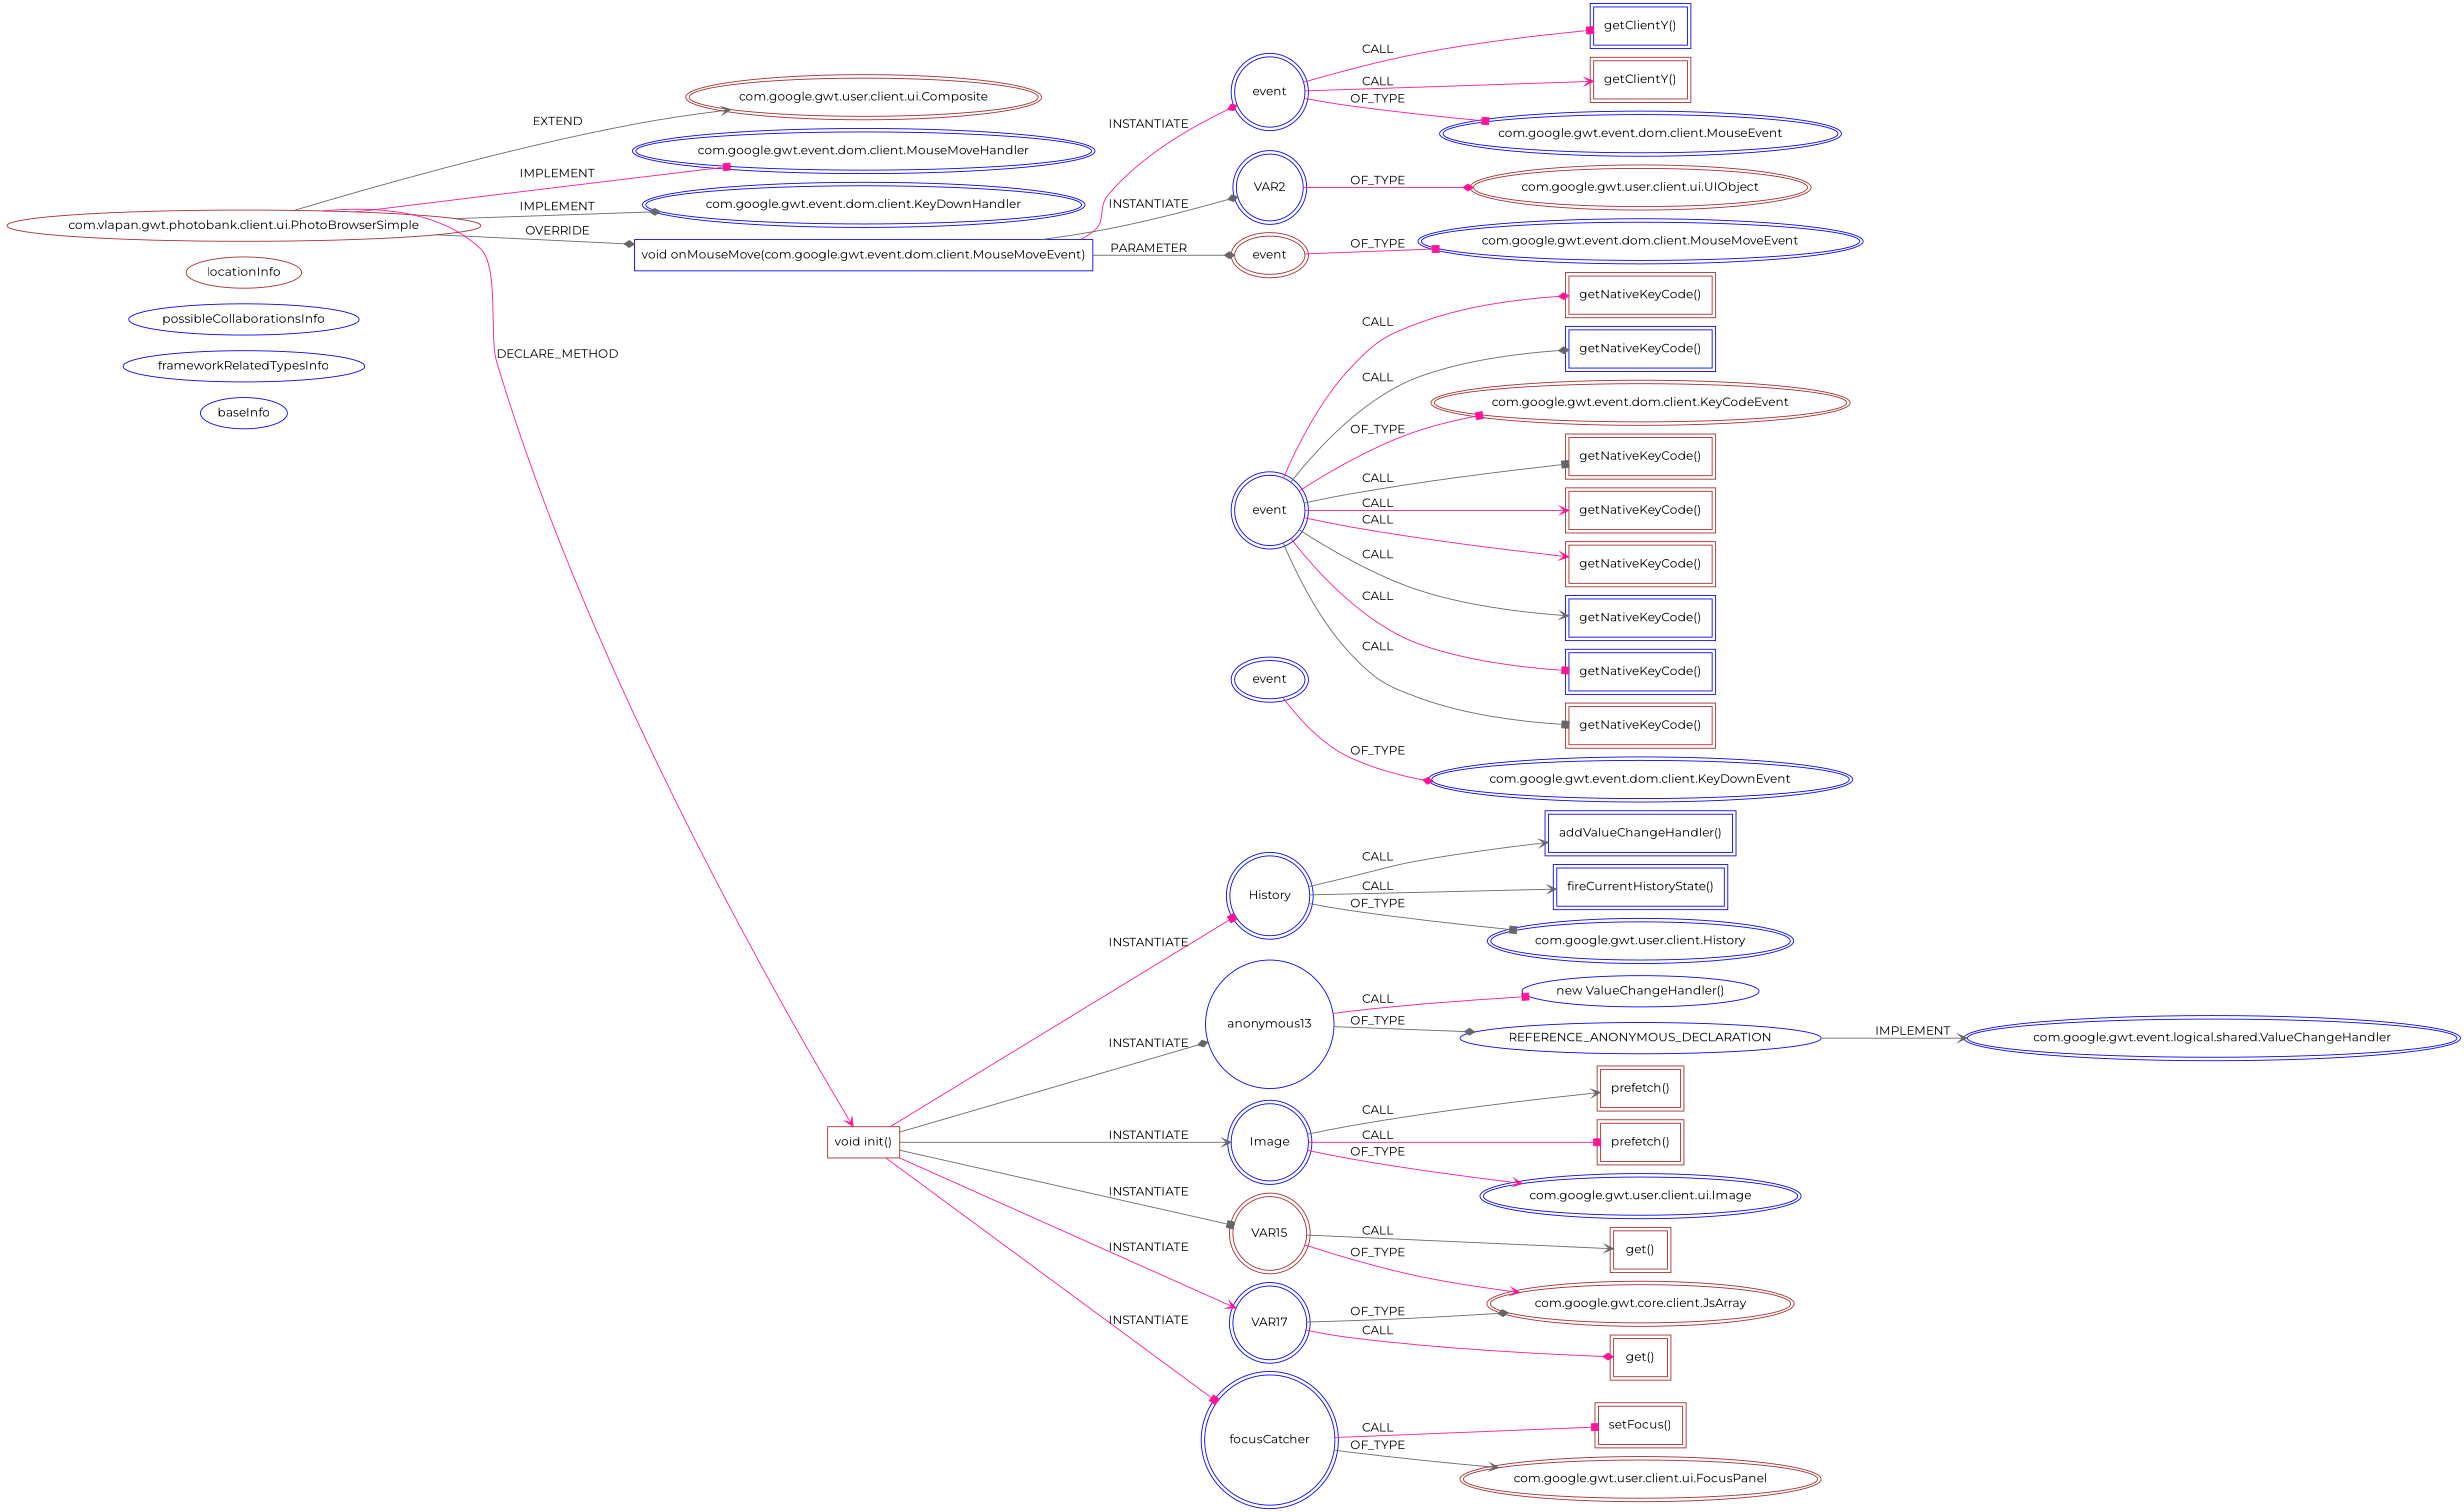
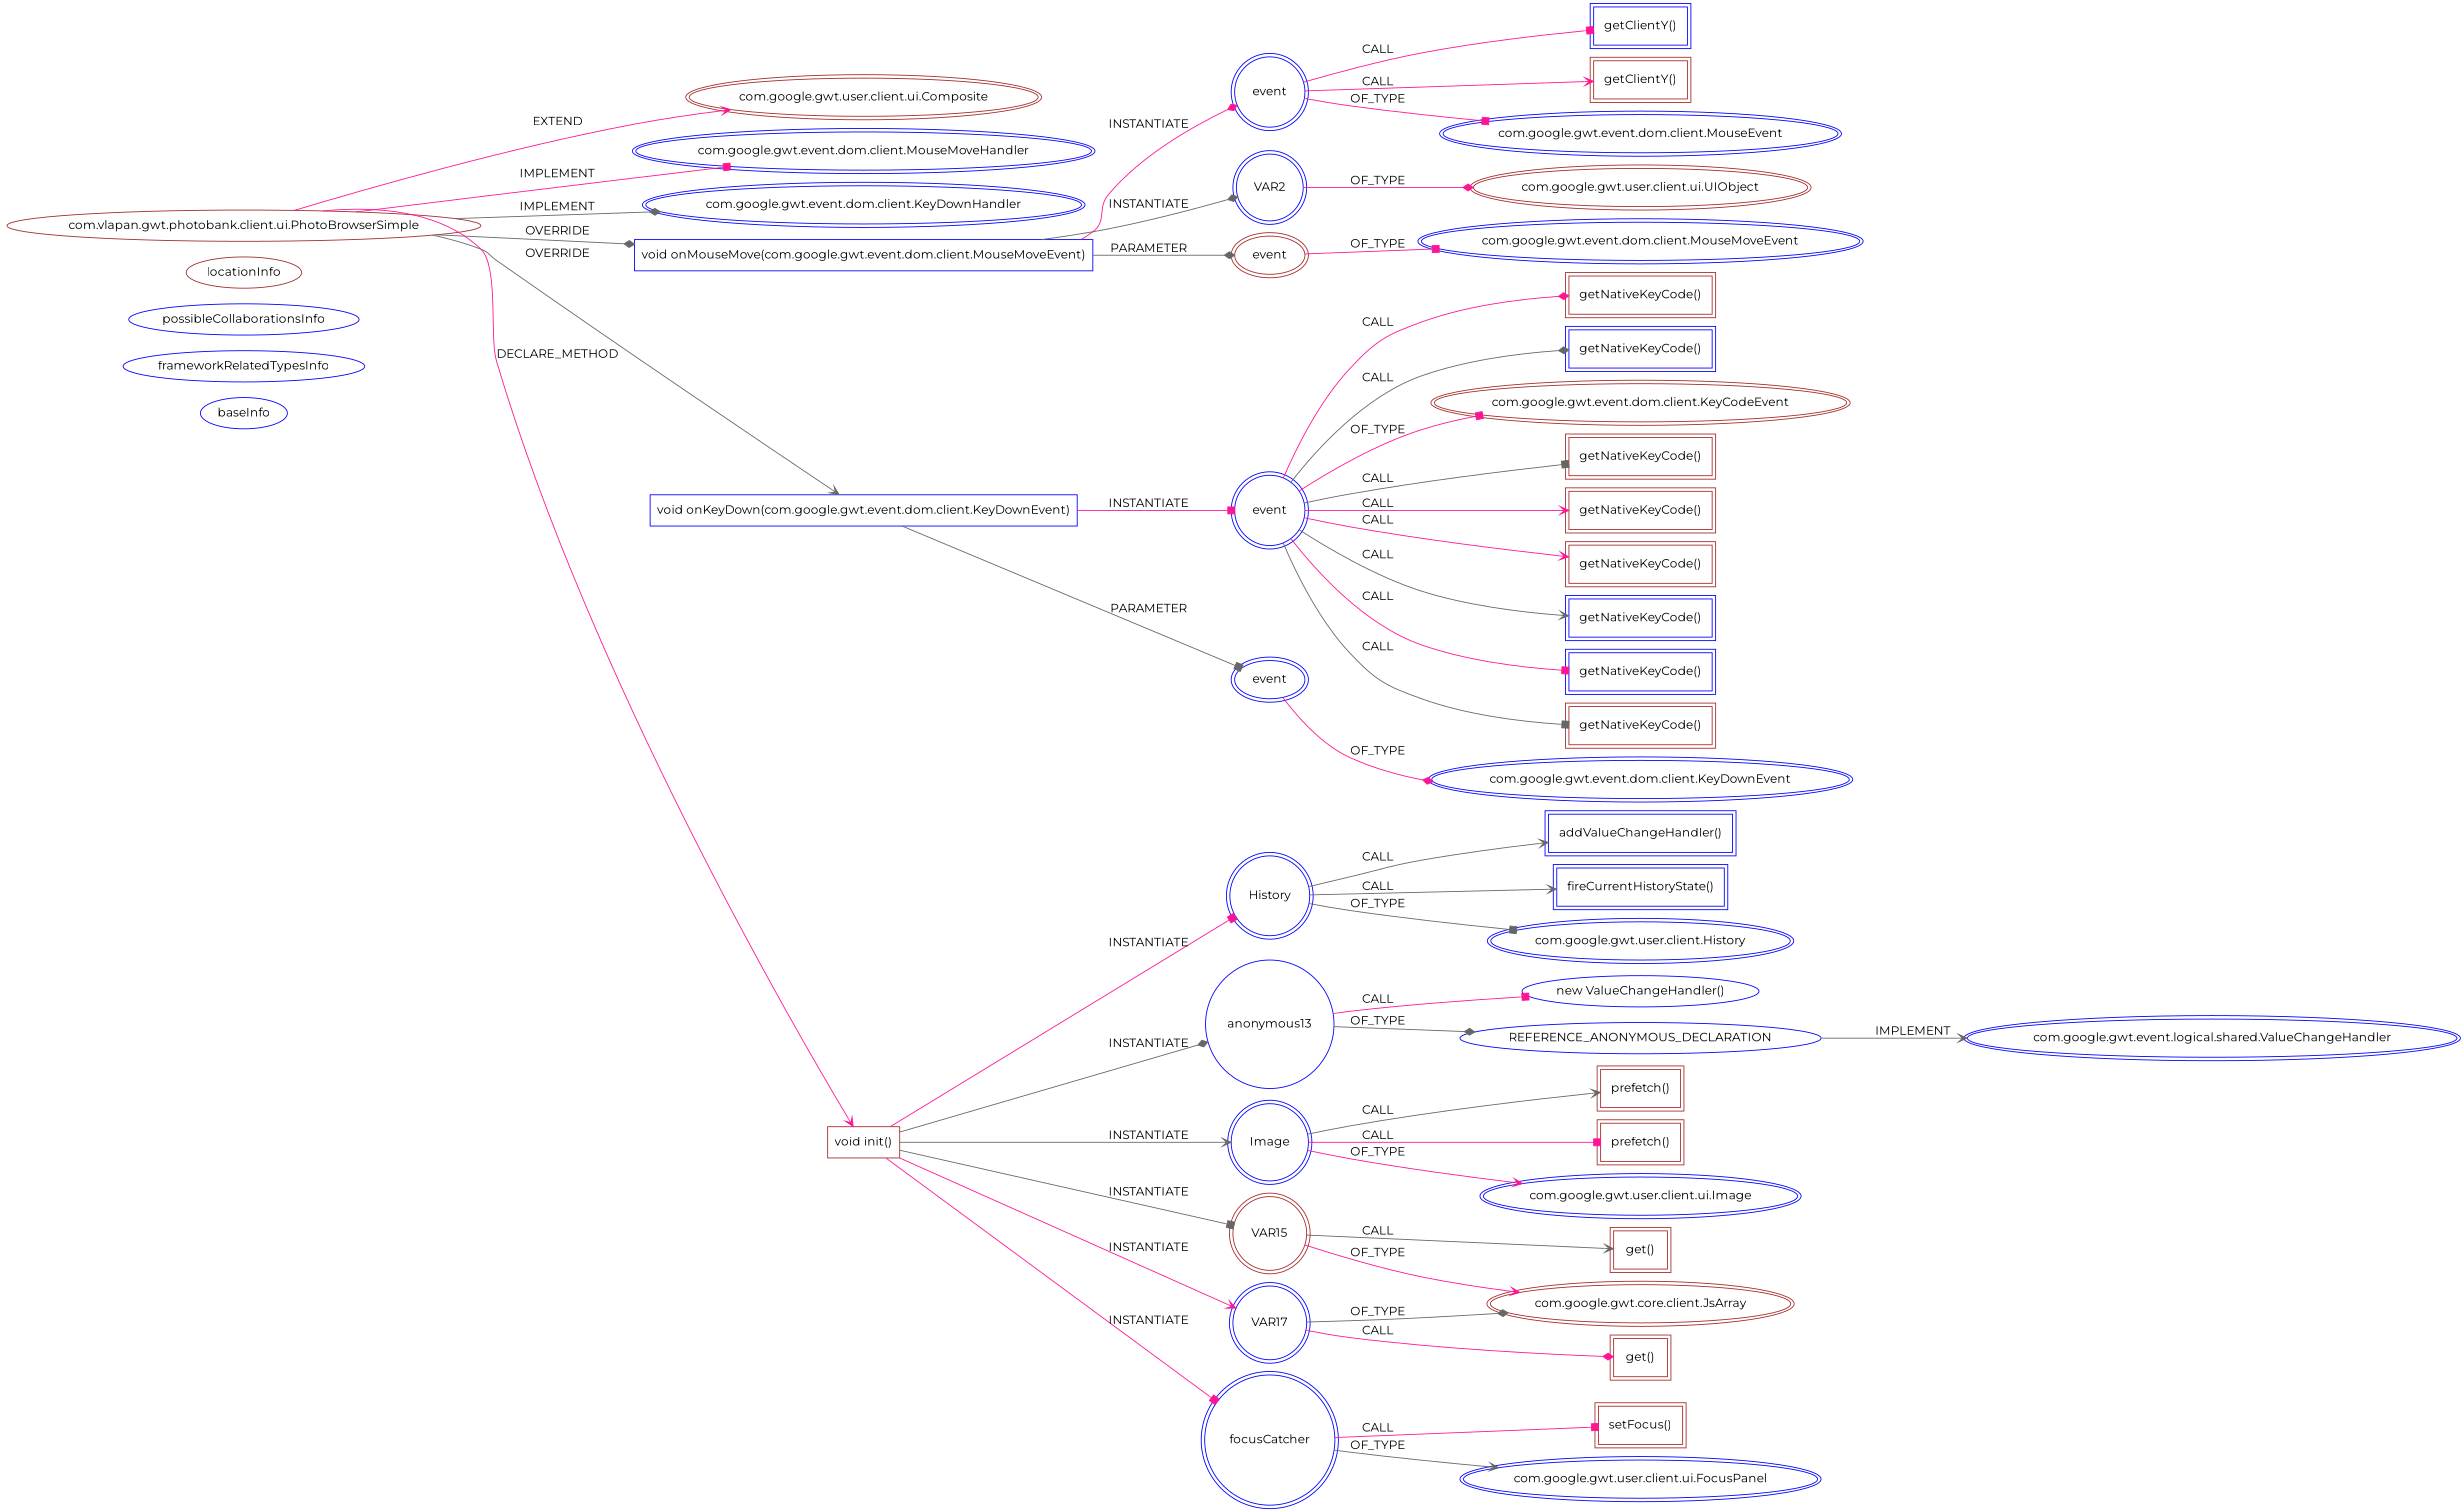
(506, 152) -> (506, 152)
none -> (864, 510)
(1641, 1479) -> (1641, 1479)
